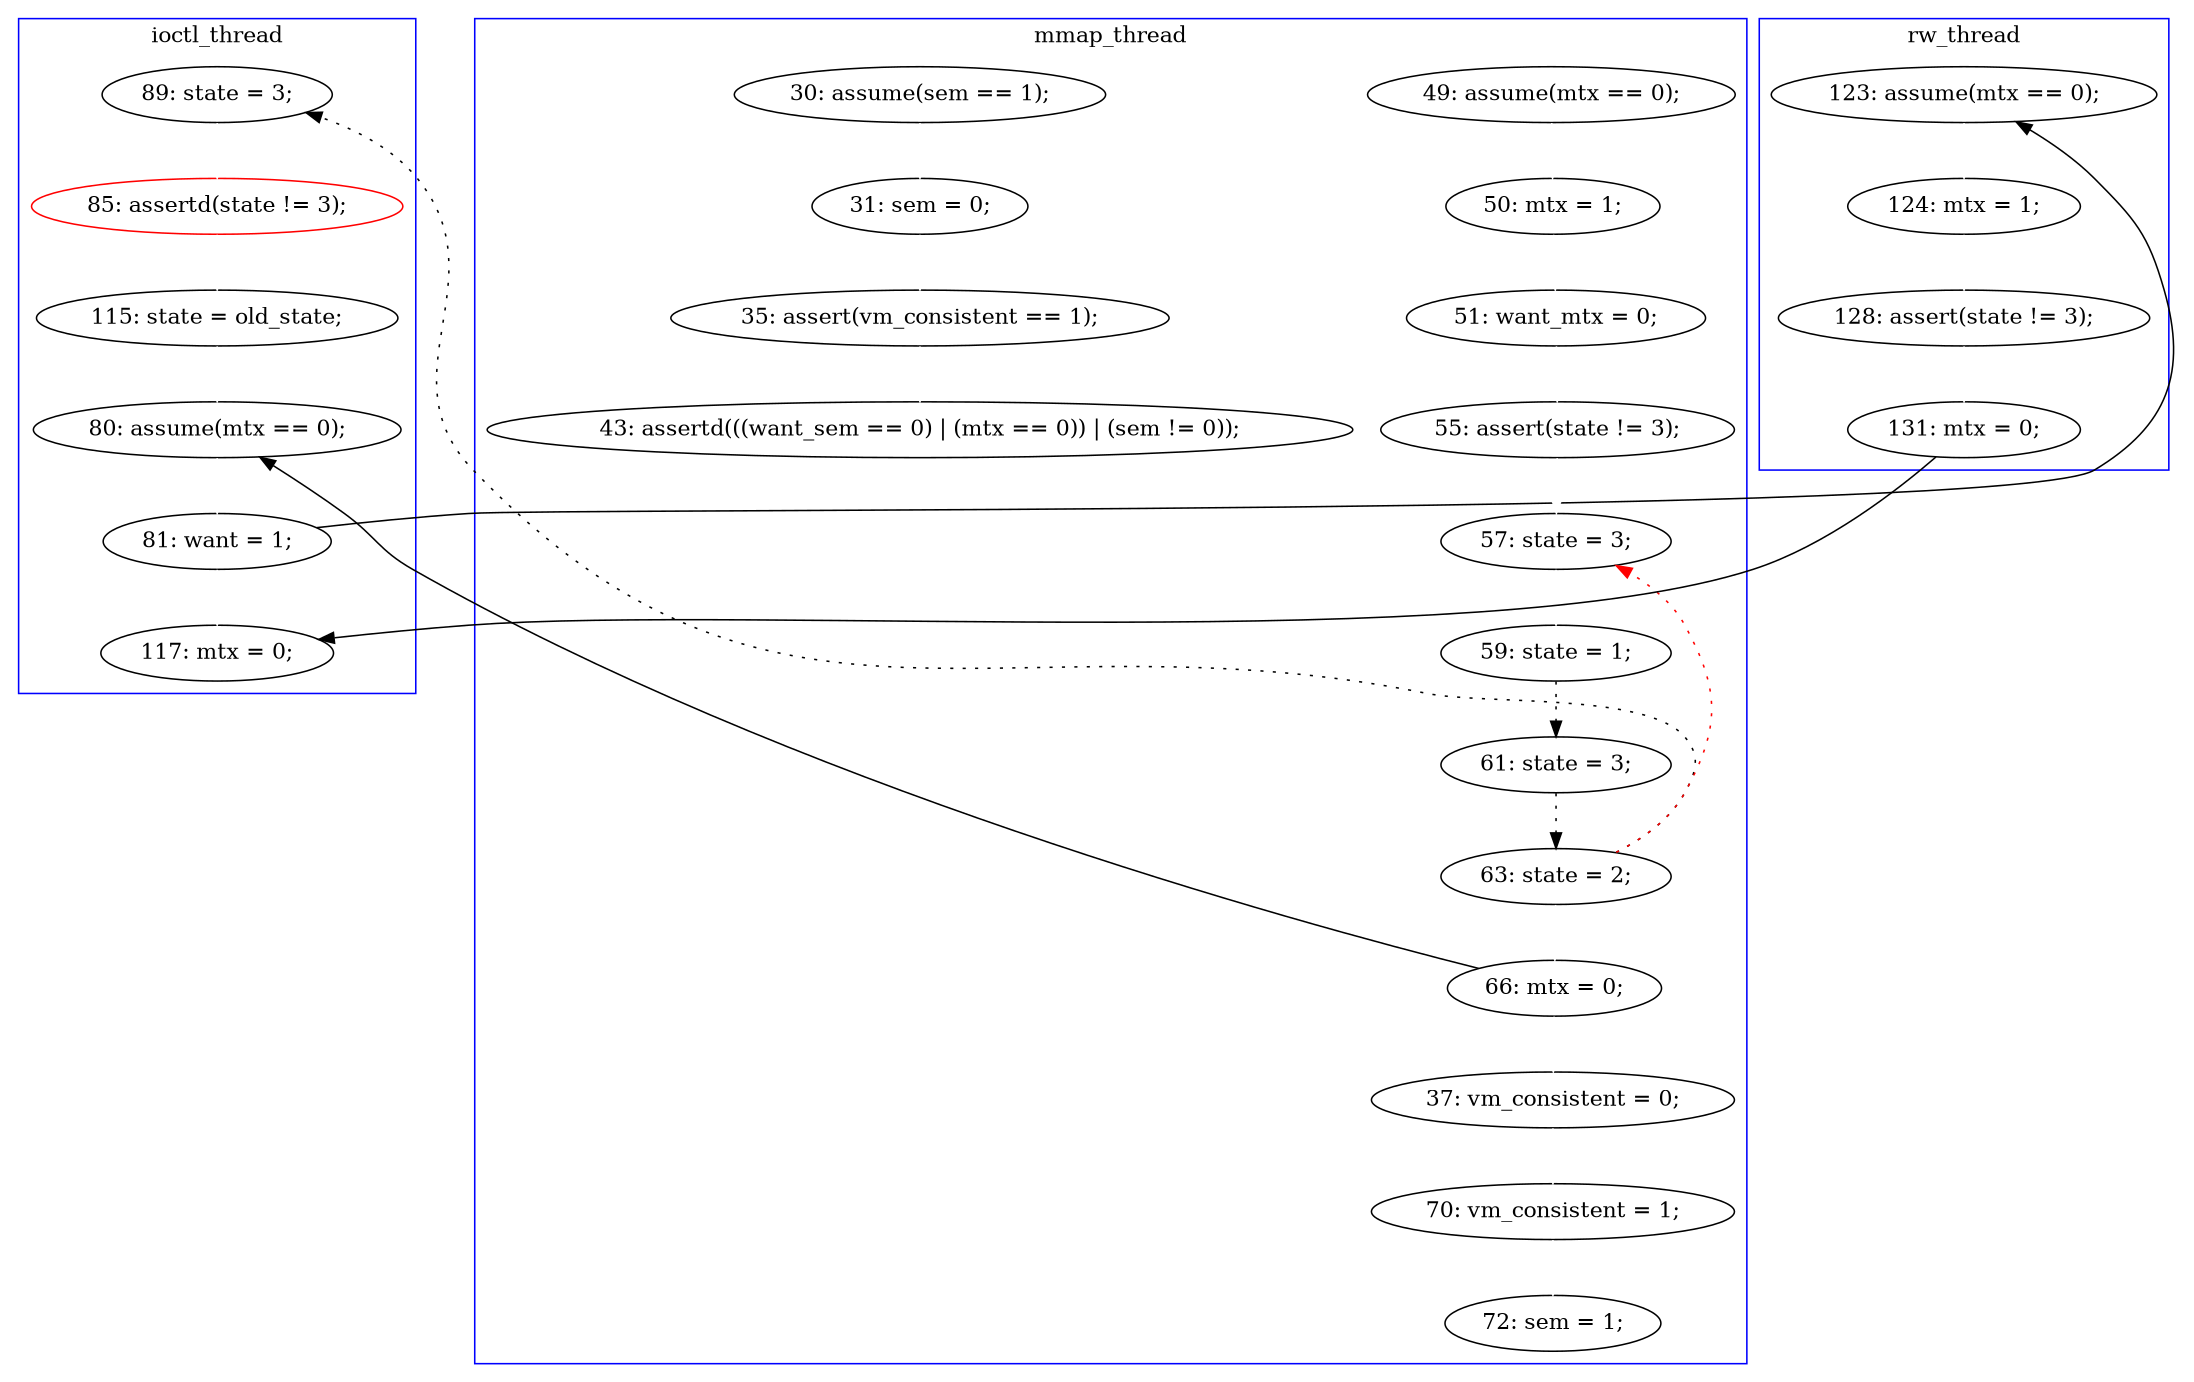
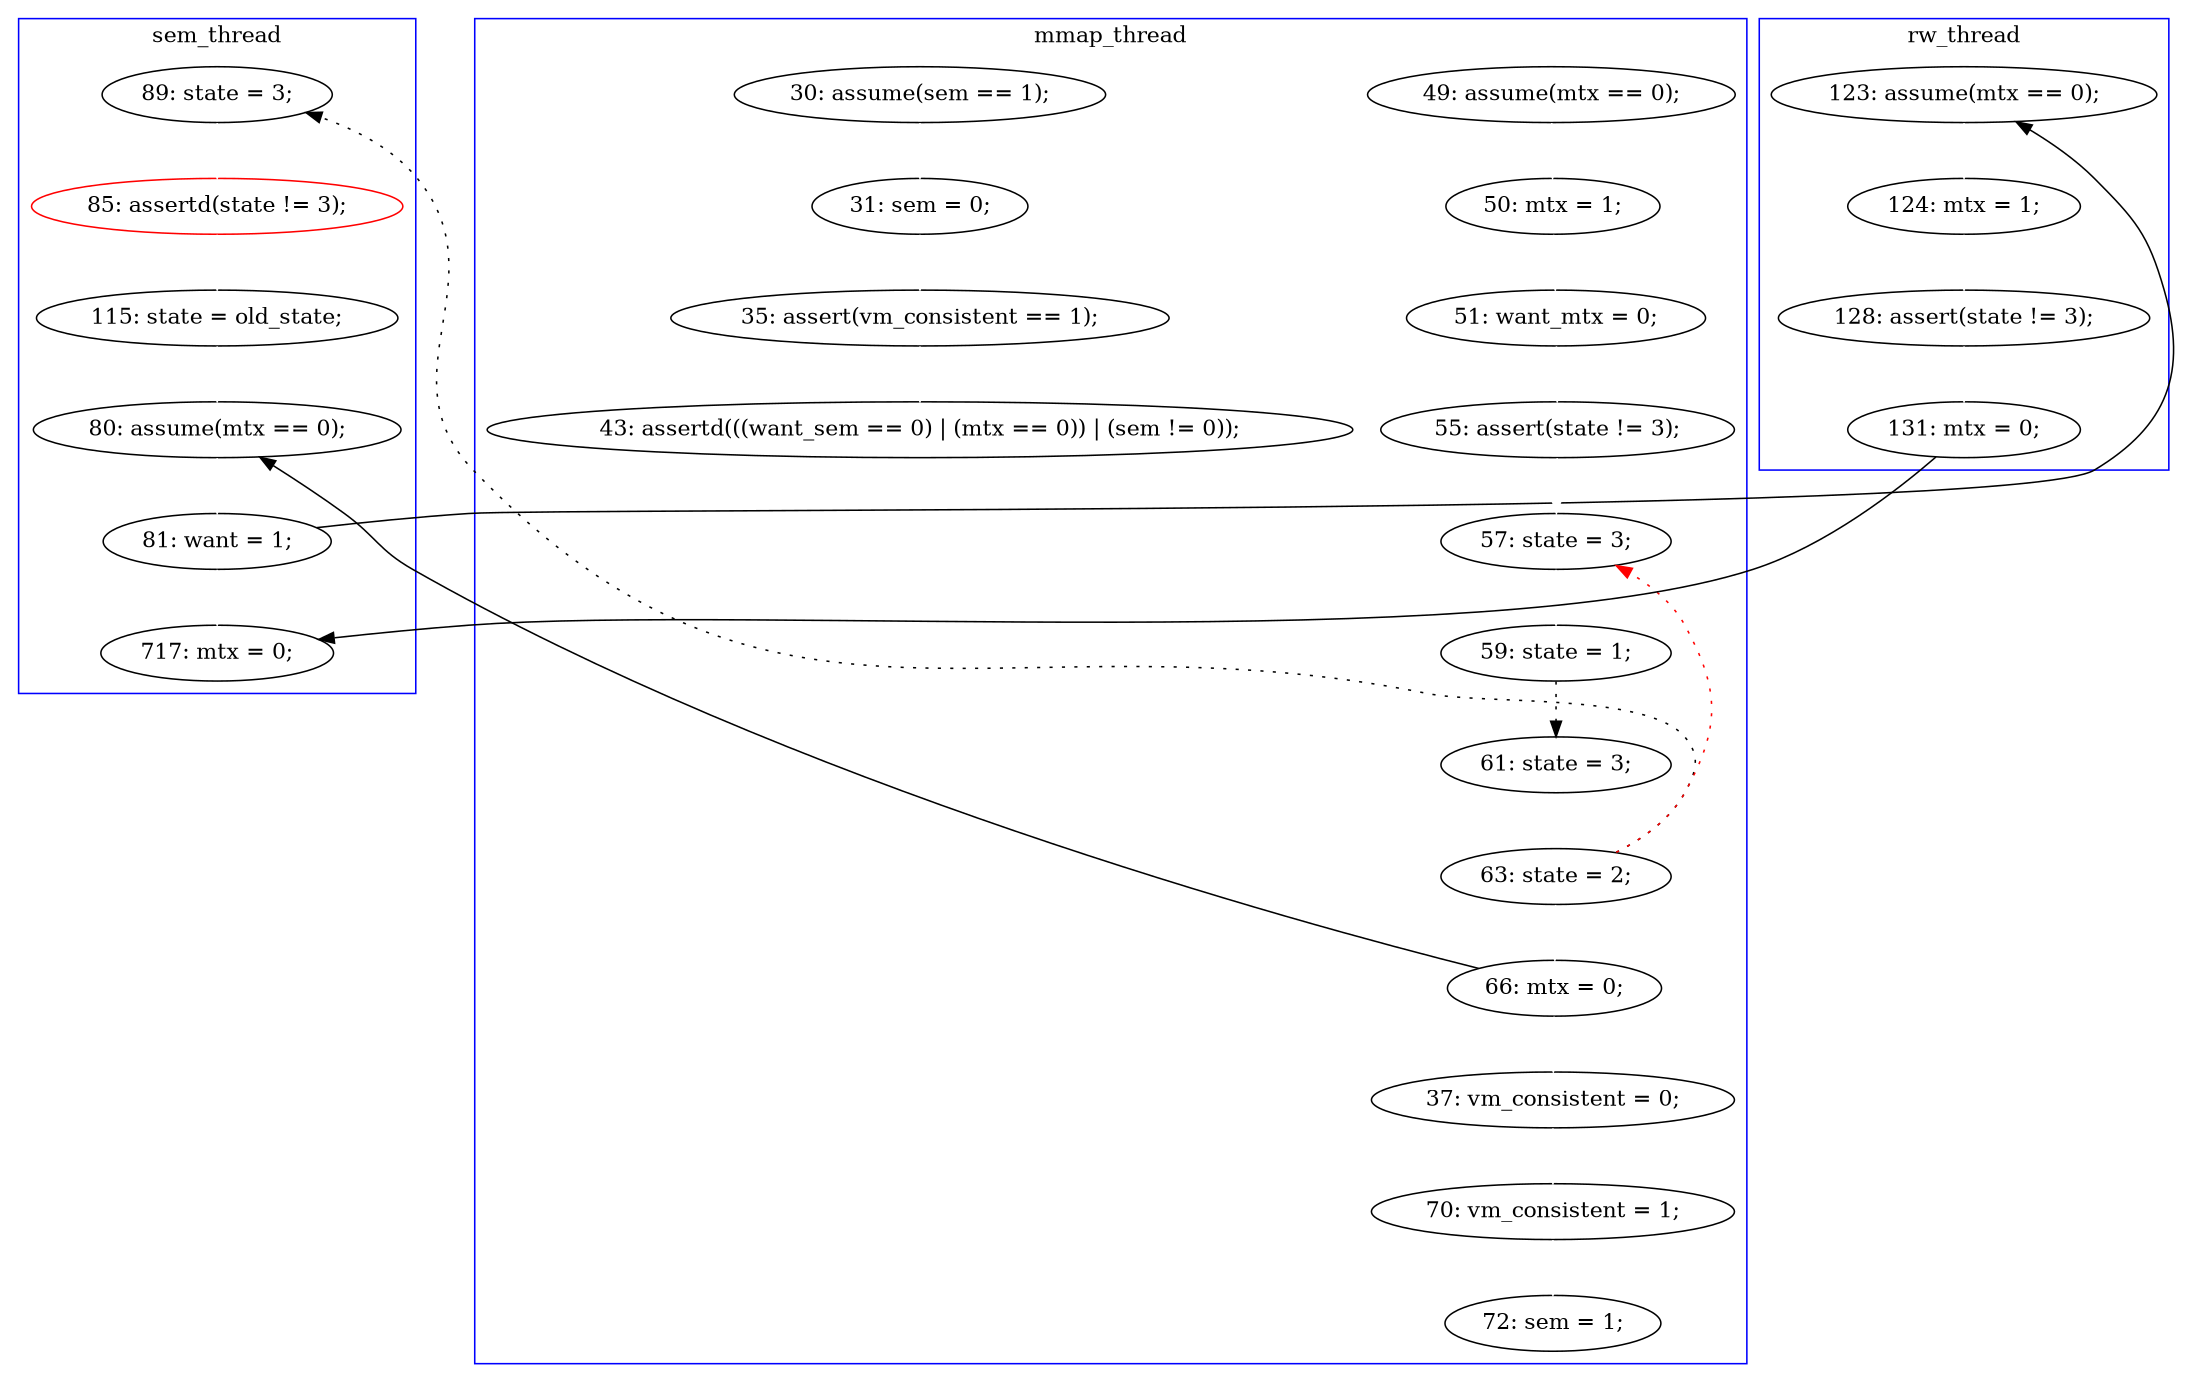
(217, 36) -> (217, 36)
(217, 653) -> (217, 653)
(1556, 813) -> none
